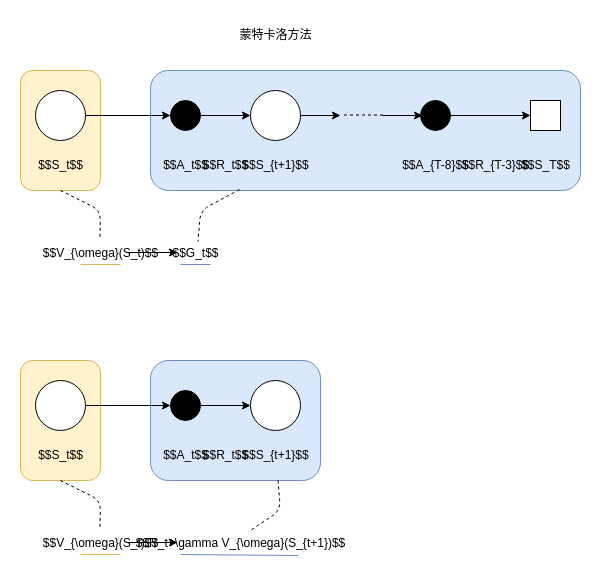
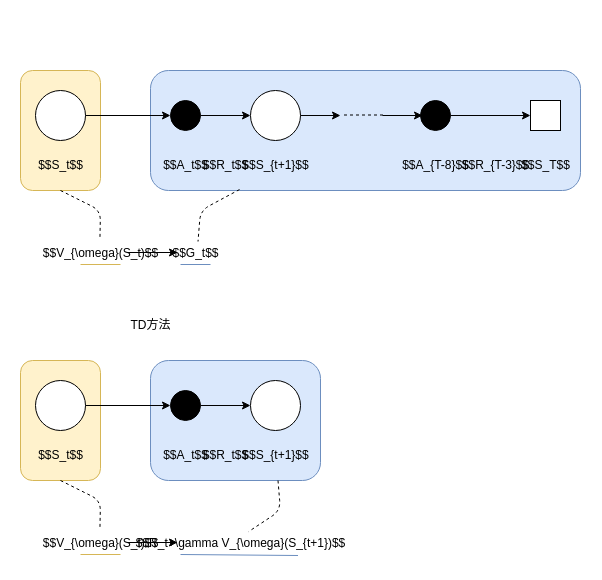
(276, 36) -> none
none -> (151, 326)
